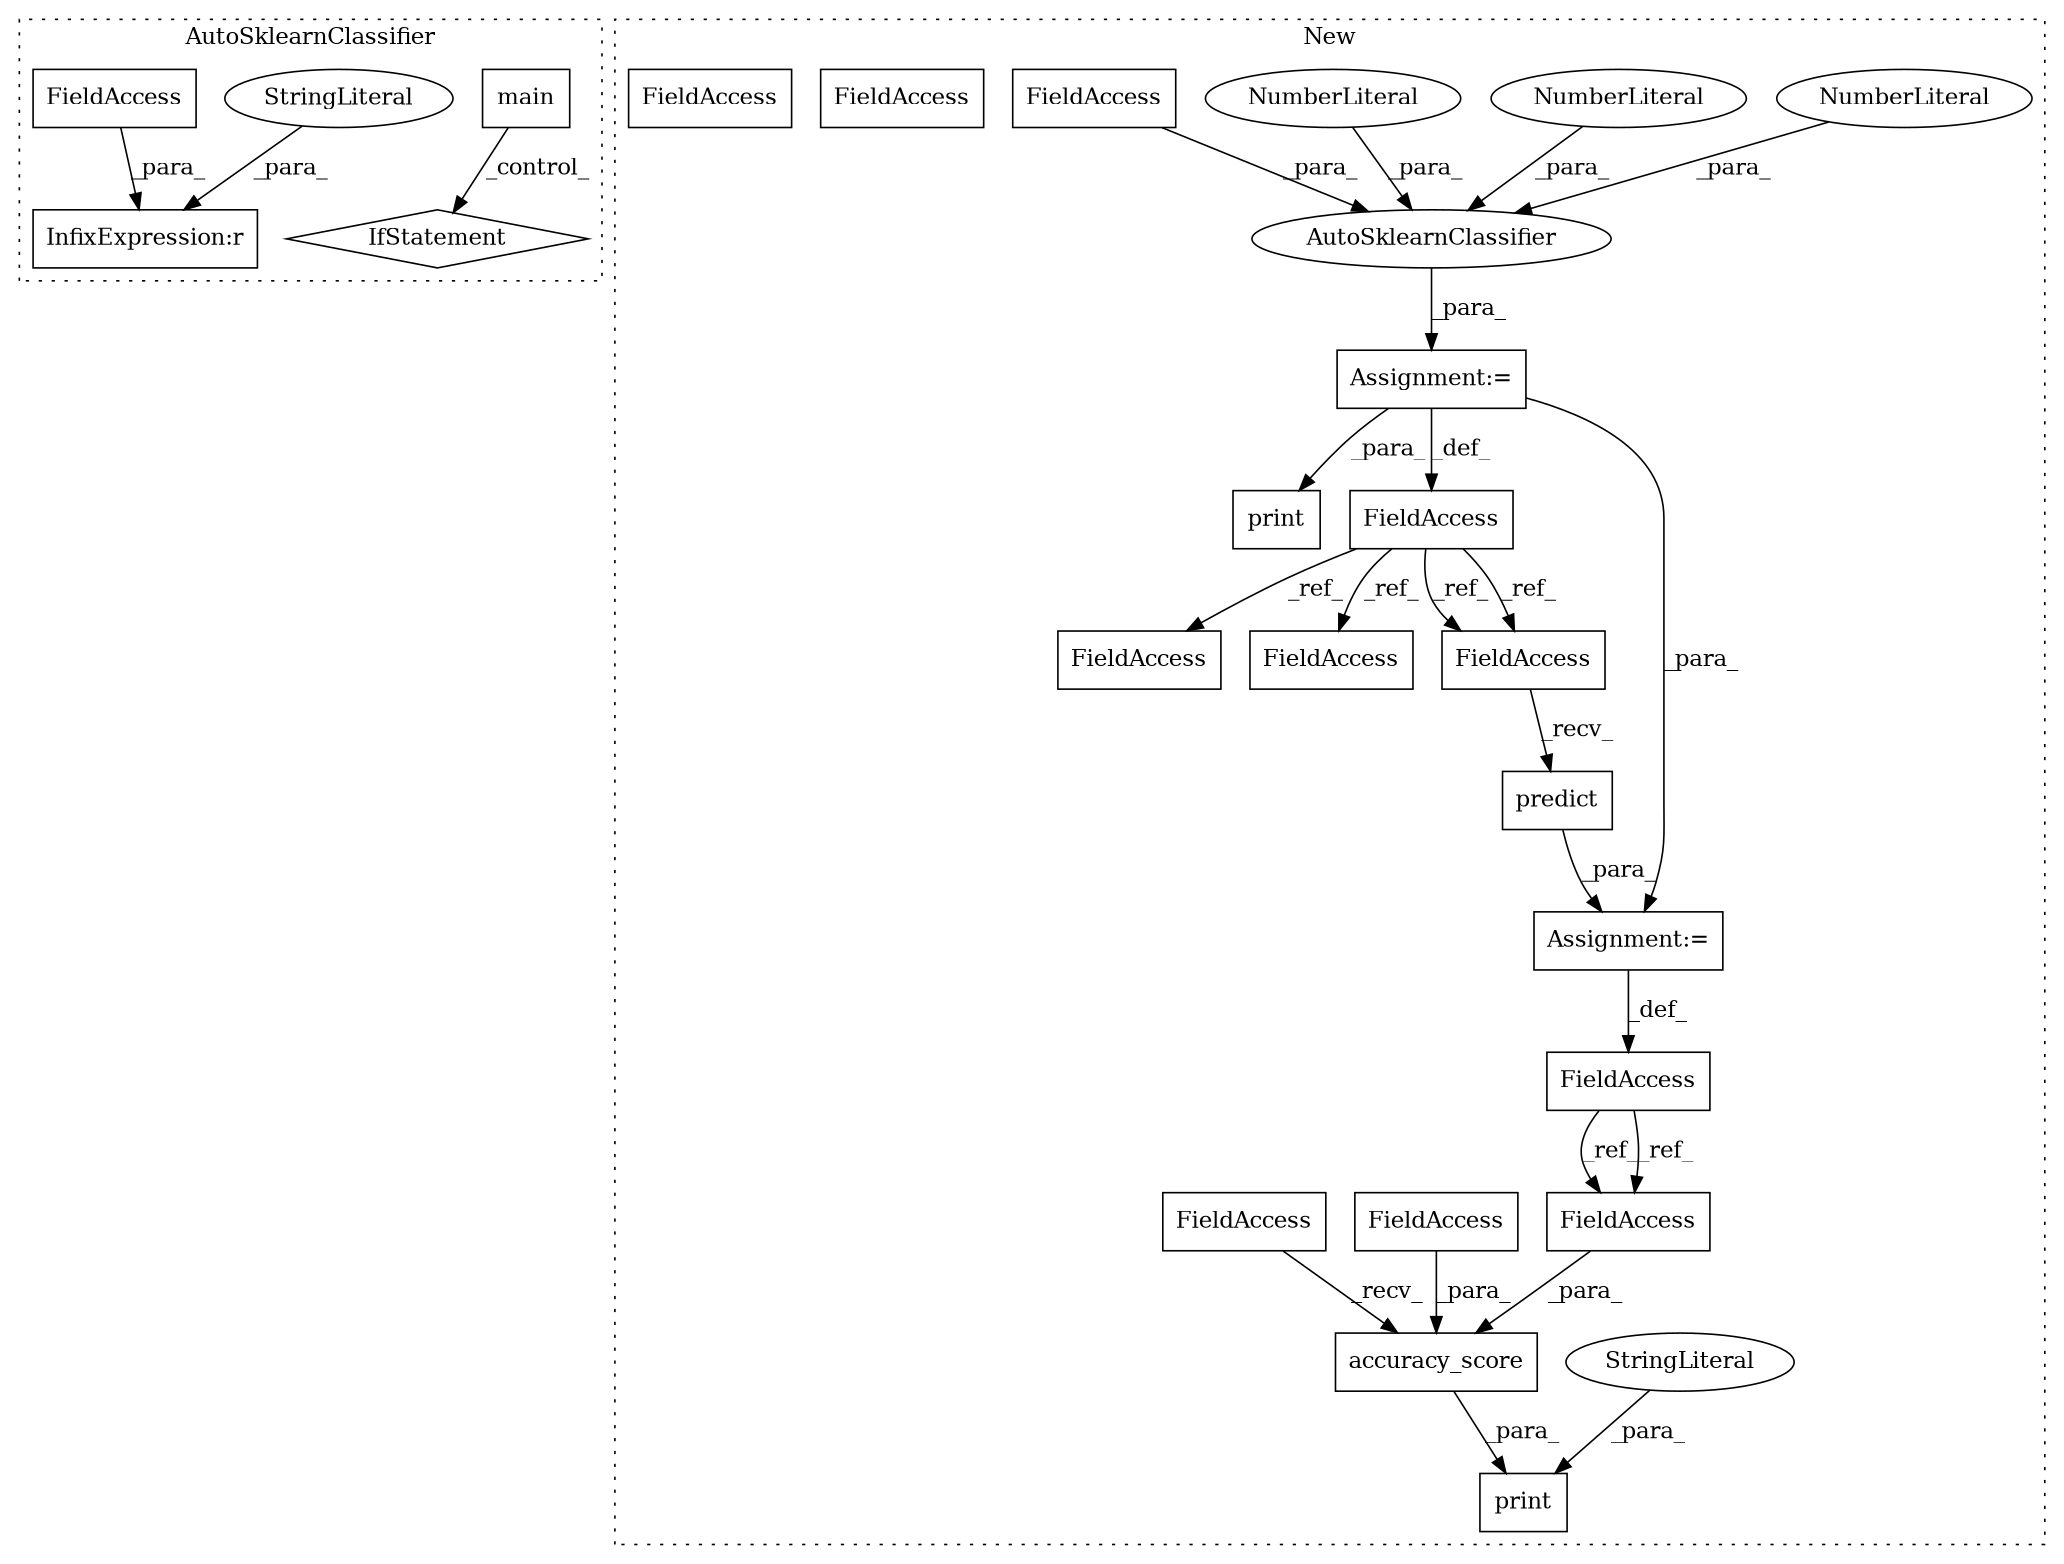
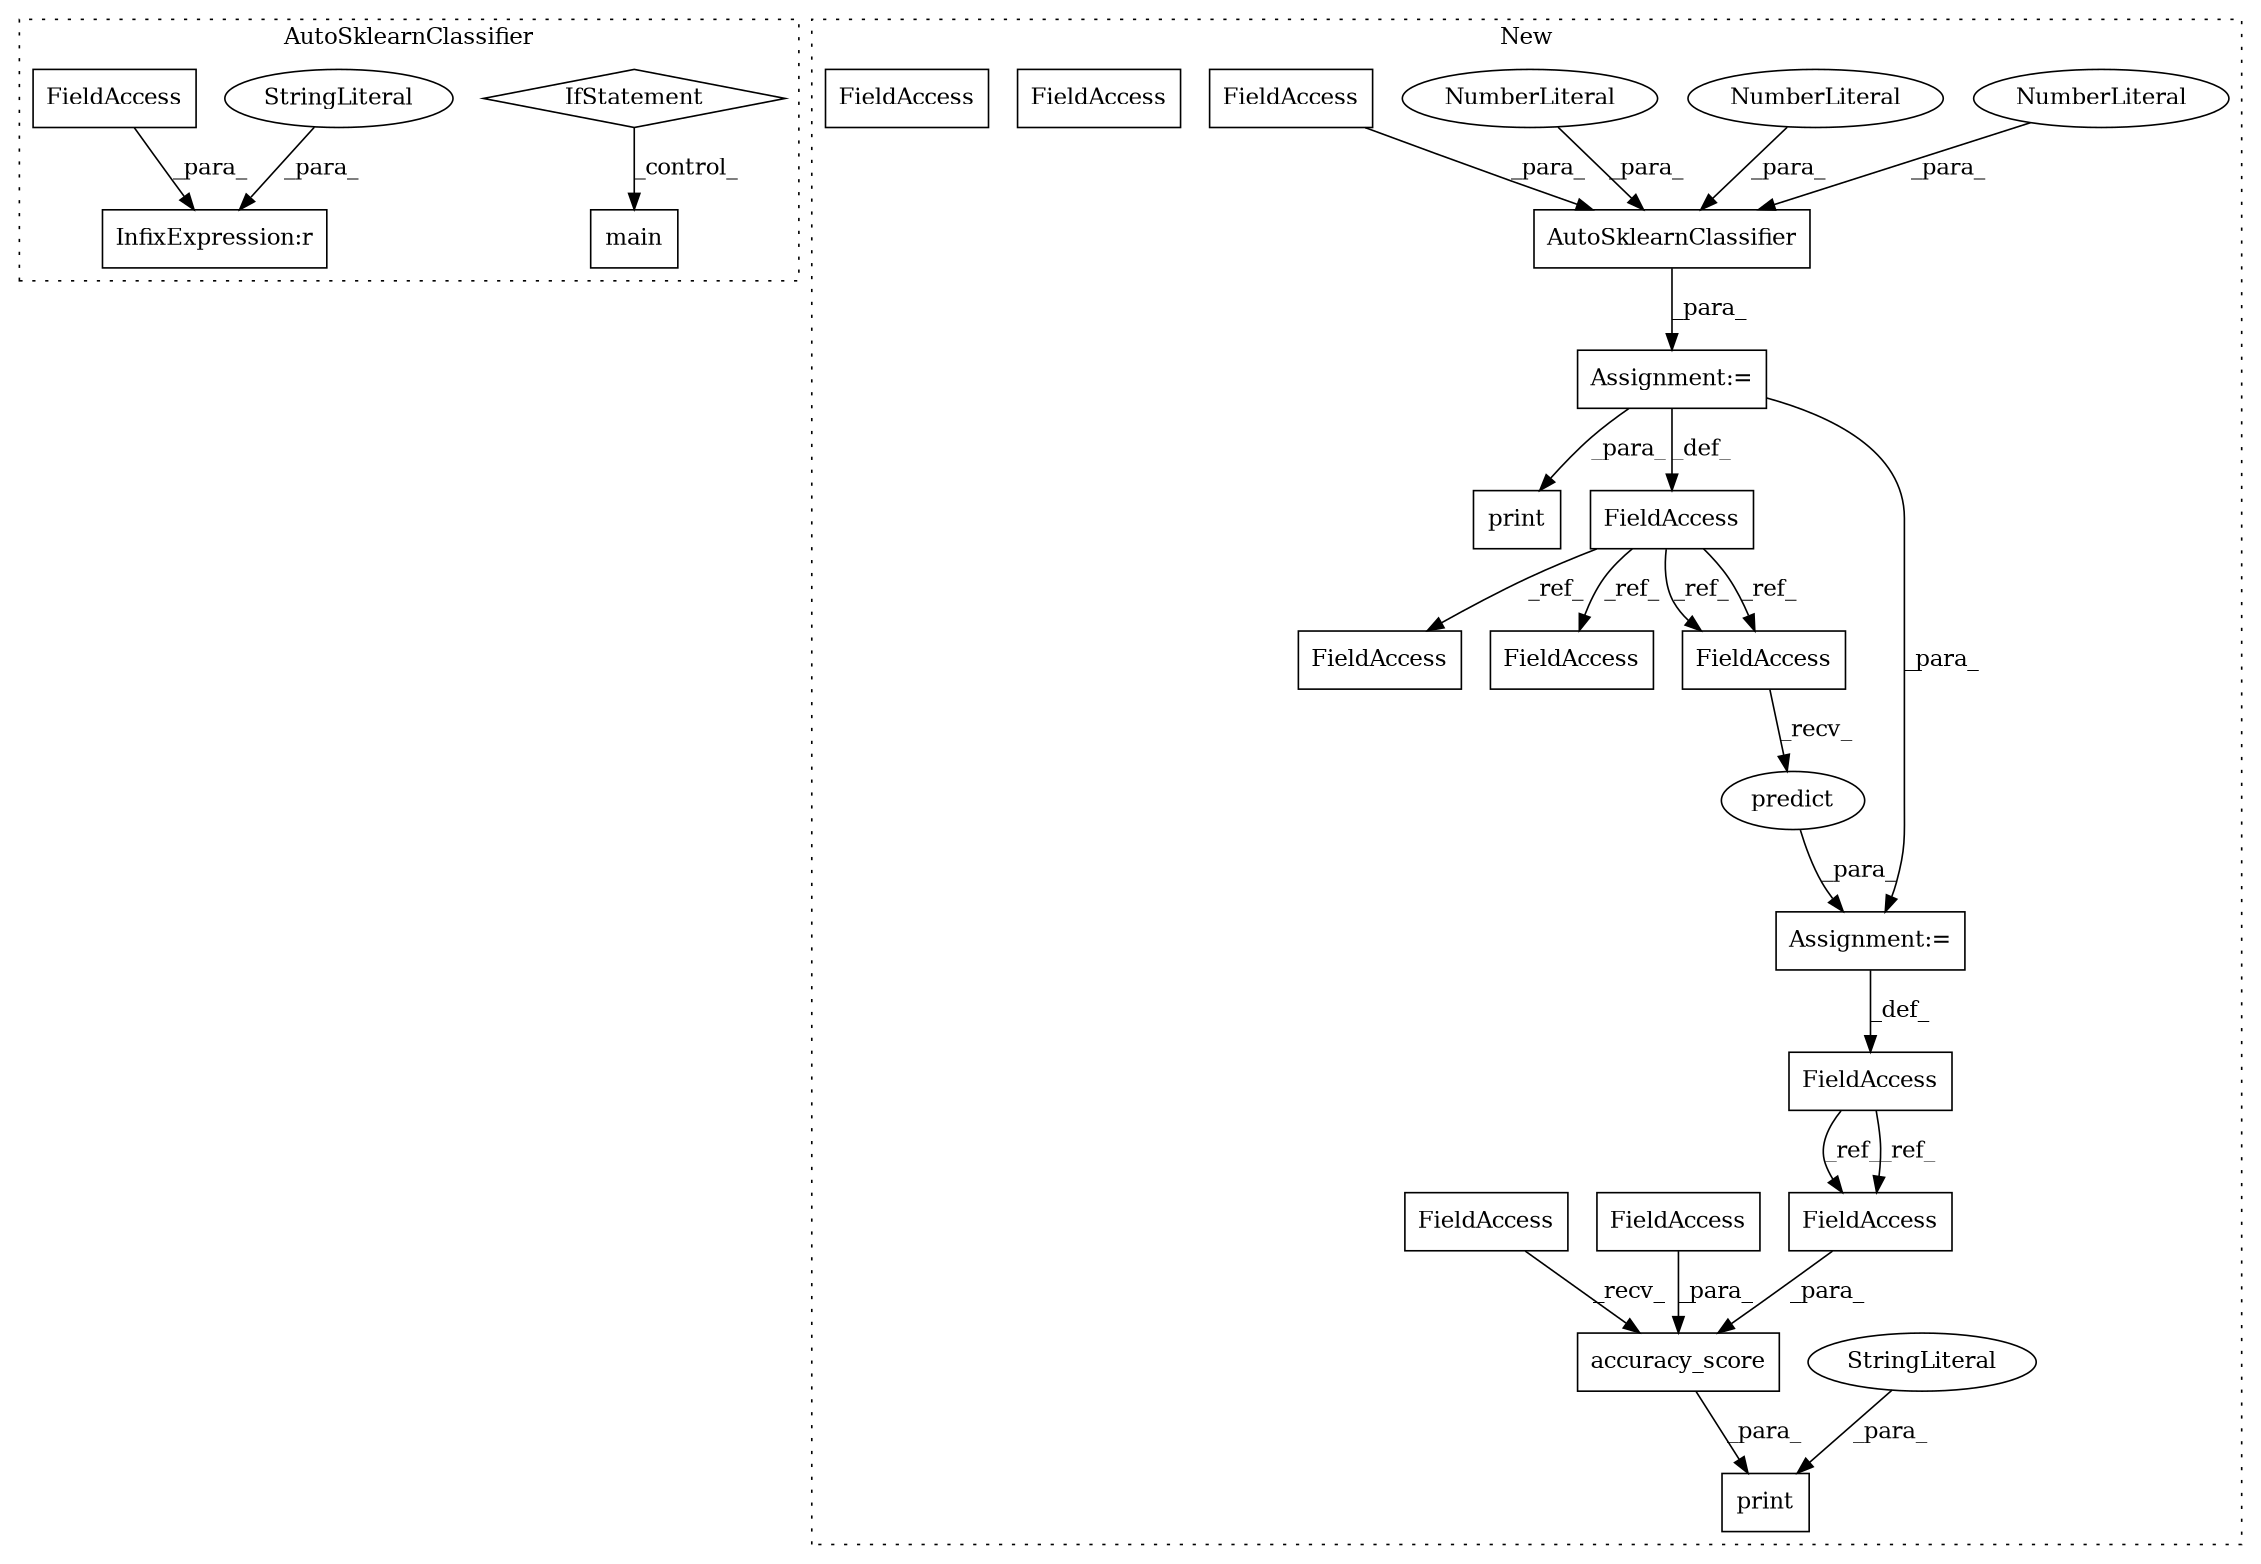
(485, 163) -> (634, 161)
(1432, 239) -> (1672, 239)
(1557, 800) -> (1793, 800)
